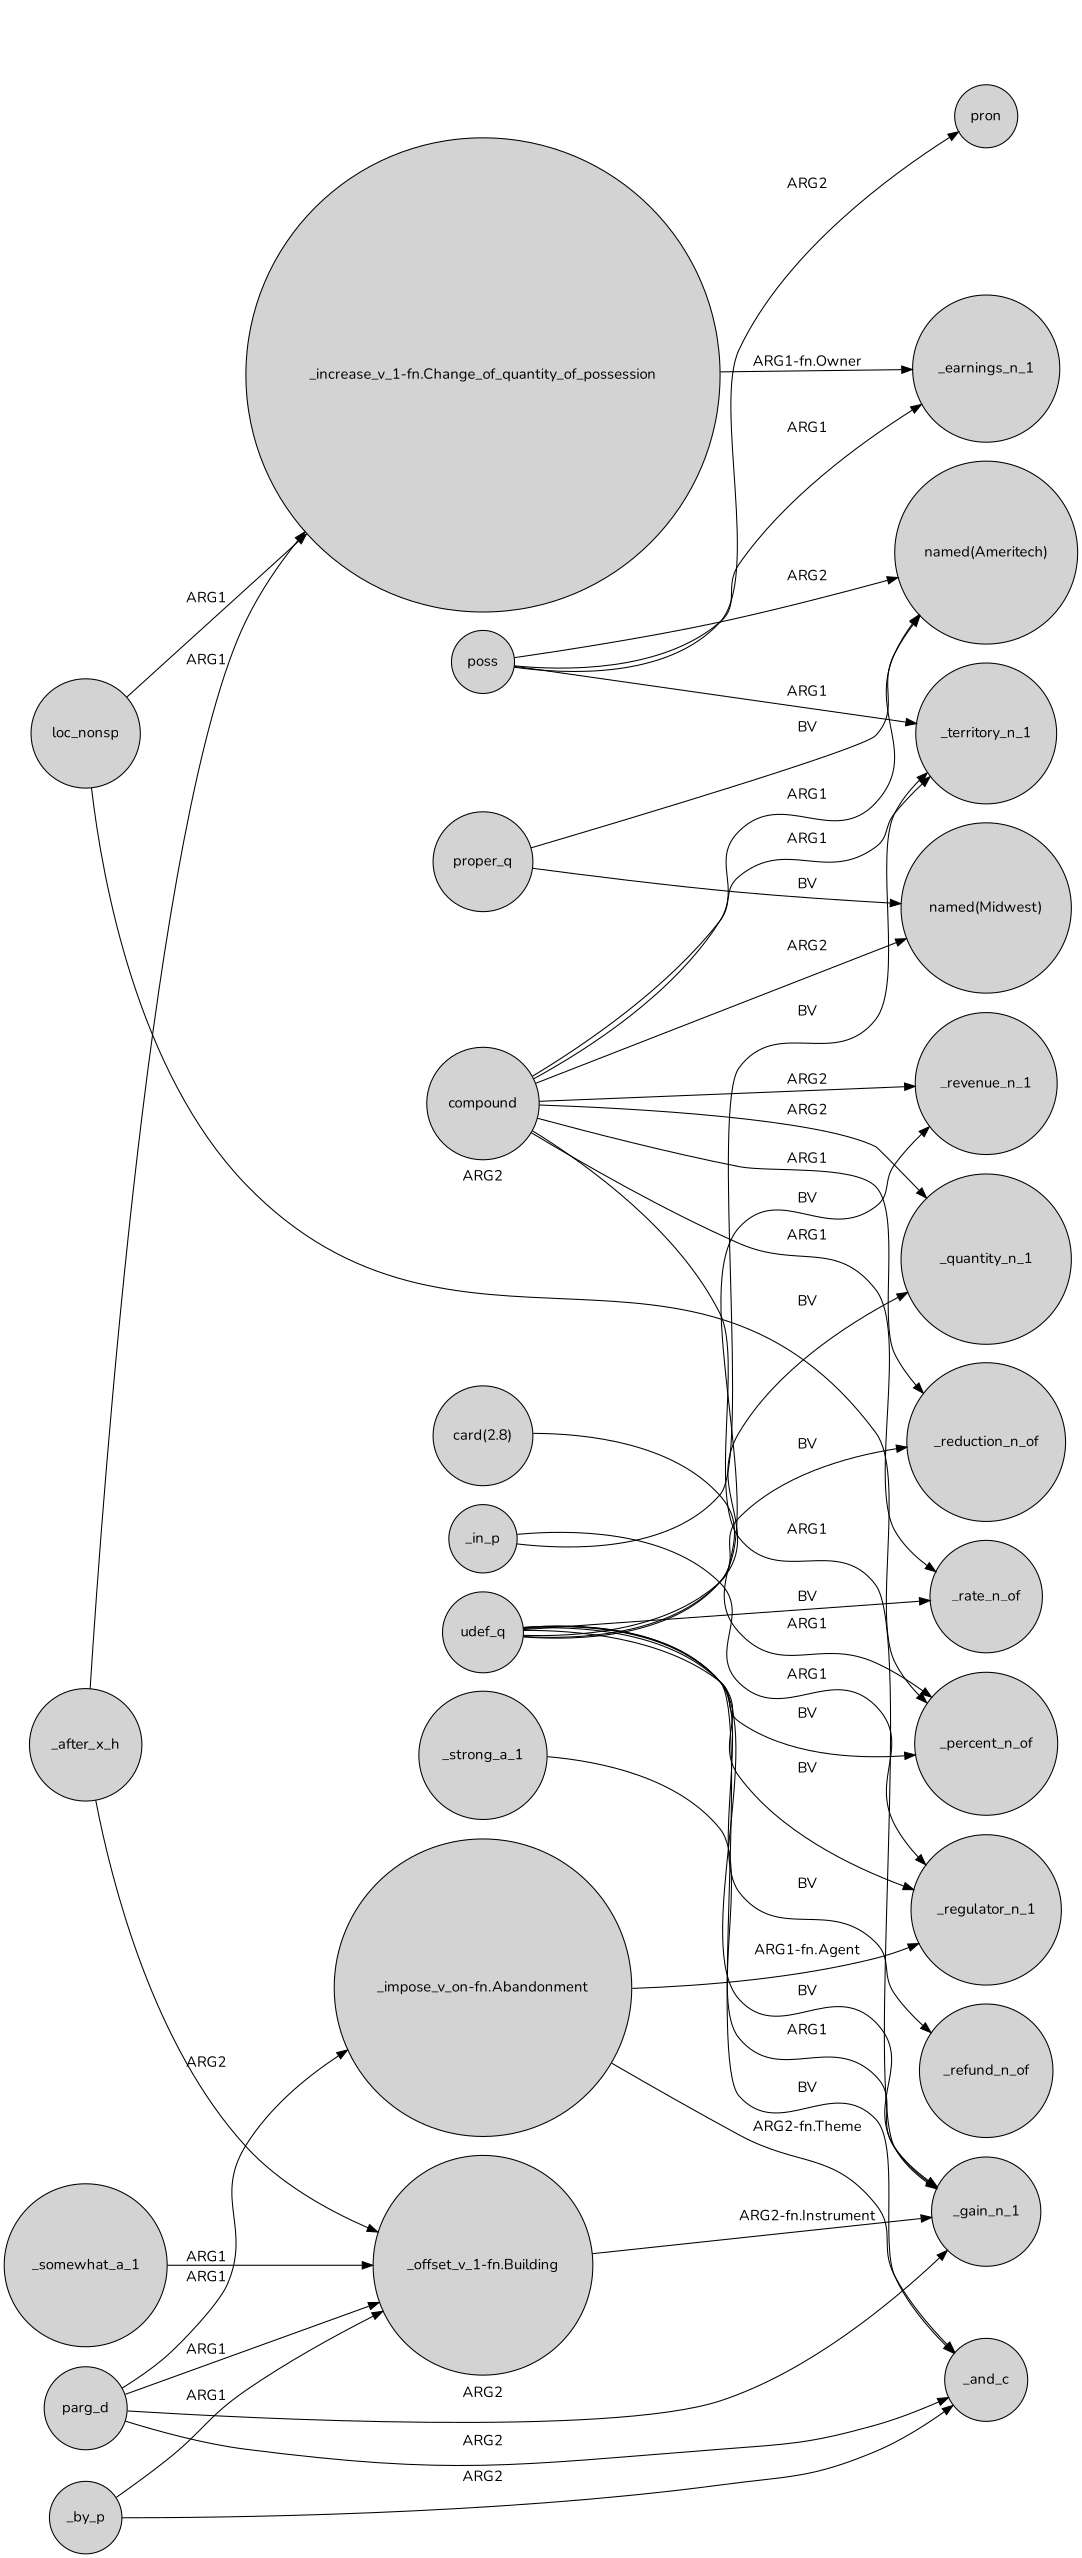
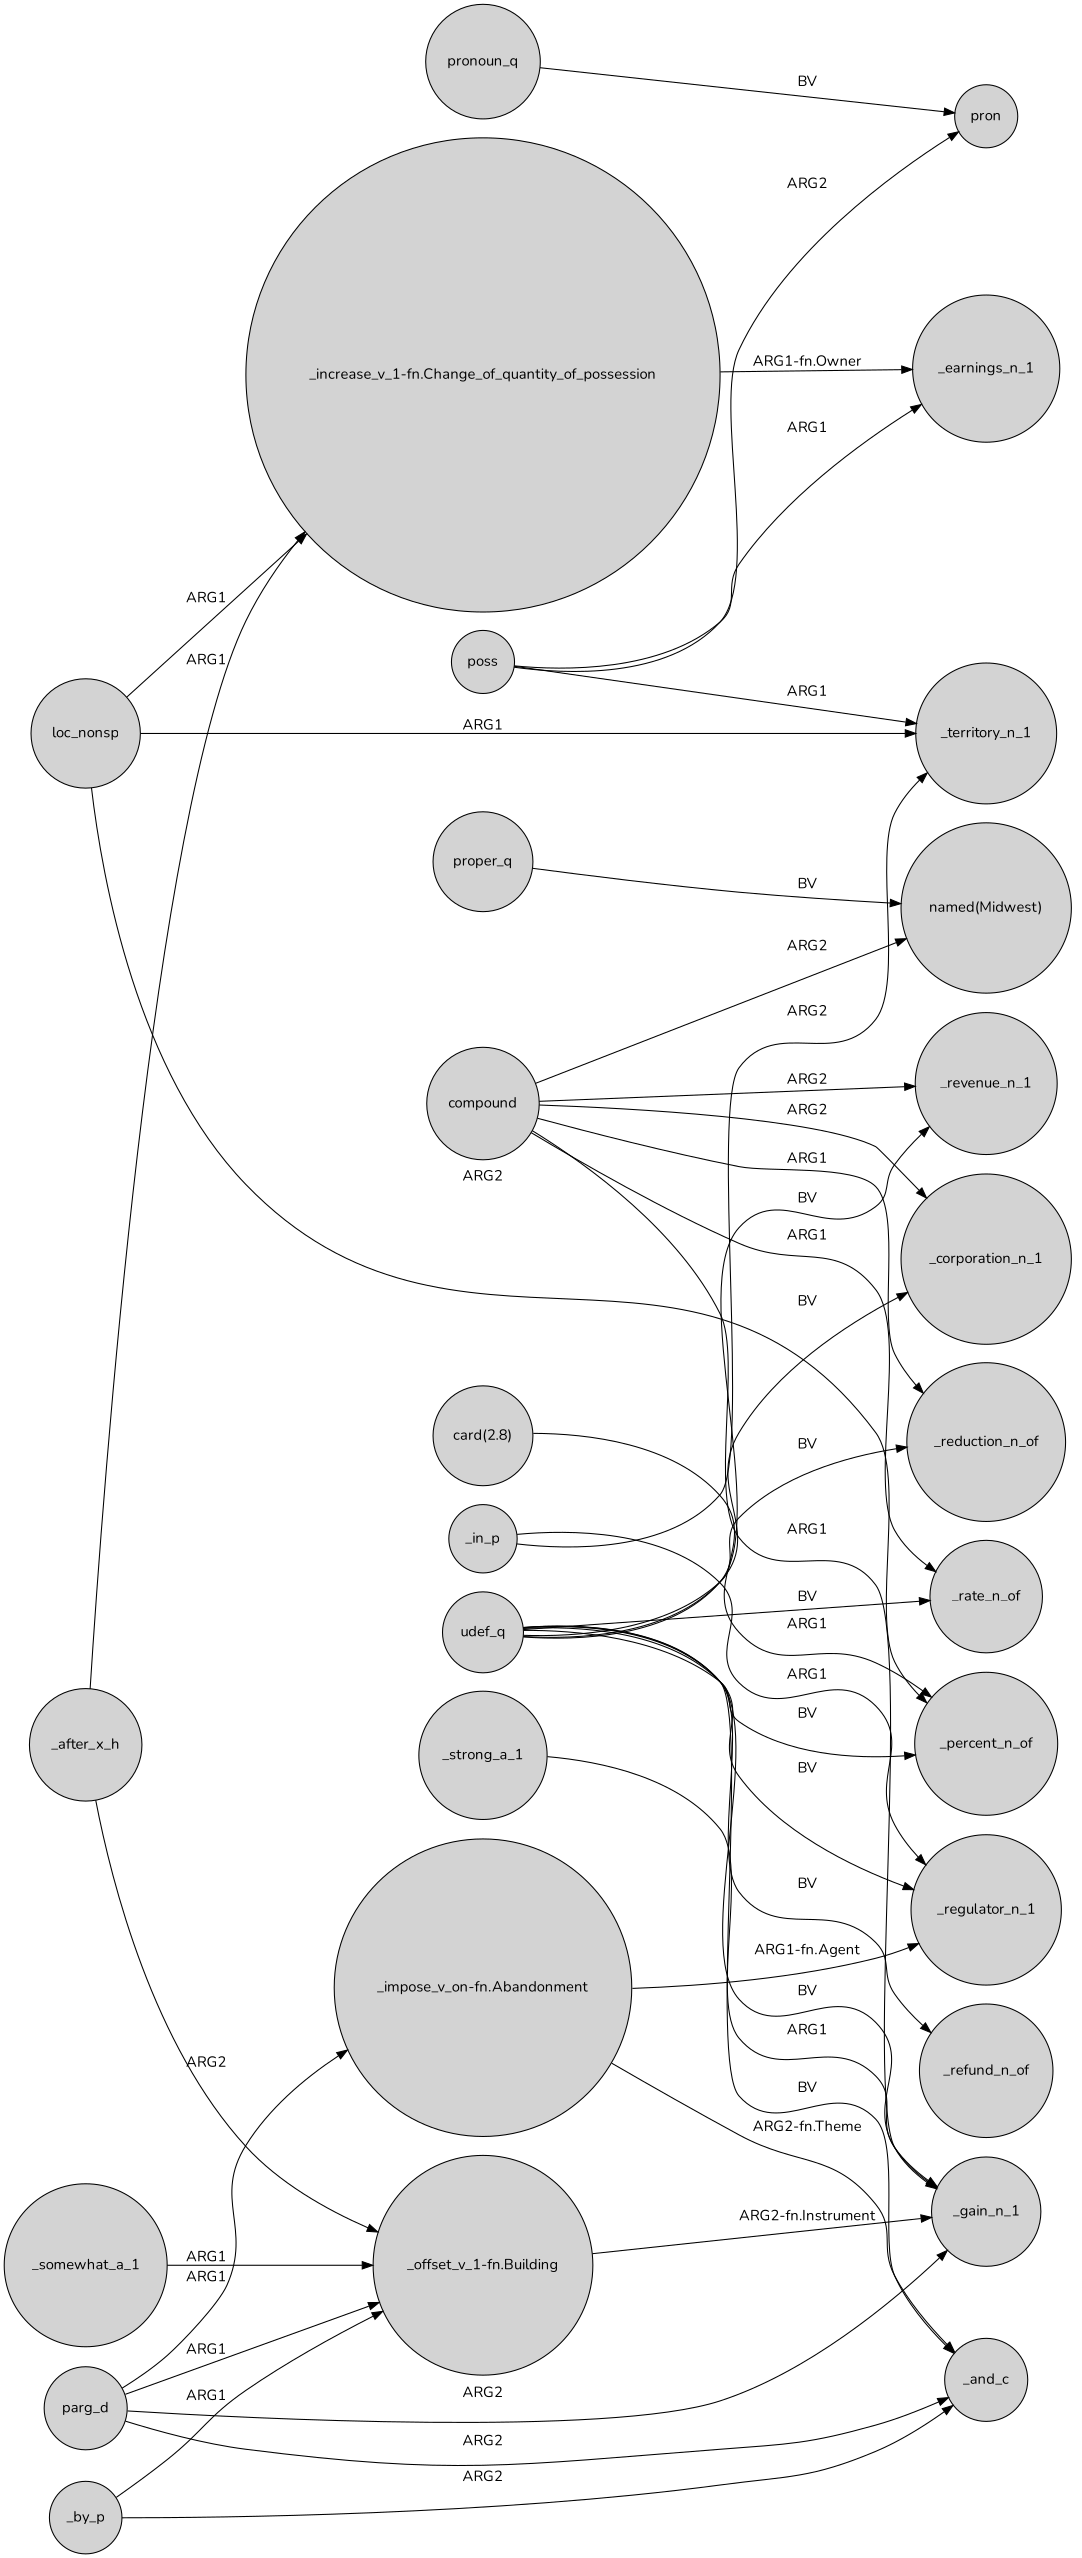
none -> (483, 62)
(986, 553) -> none
(742, 875) -> (523, 733)
(807, 1012) -> (807, 1012)
(986, 1259) -> (986, 1259)
